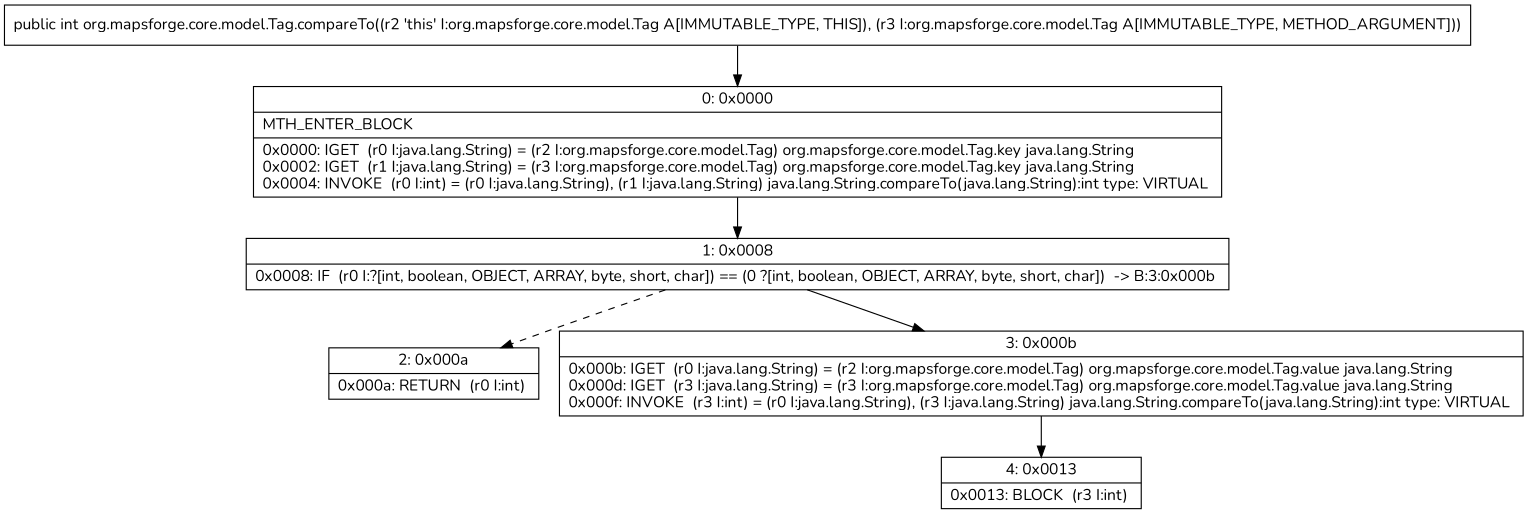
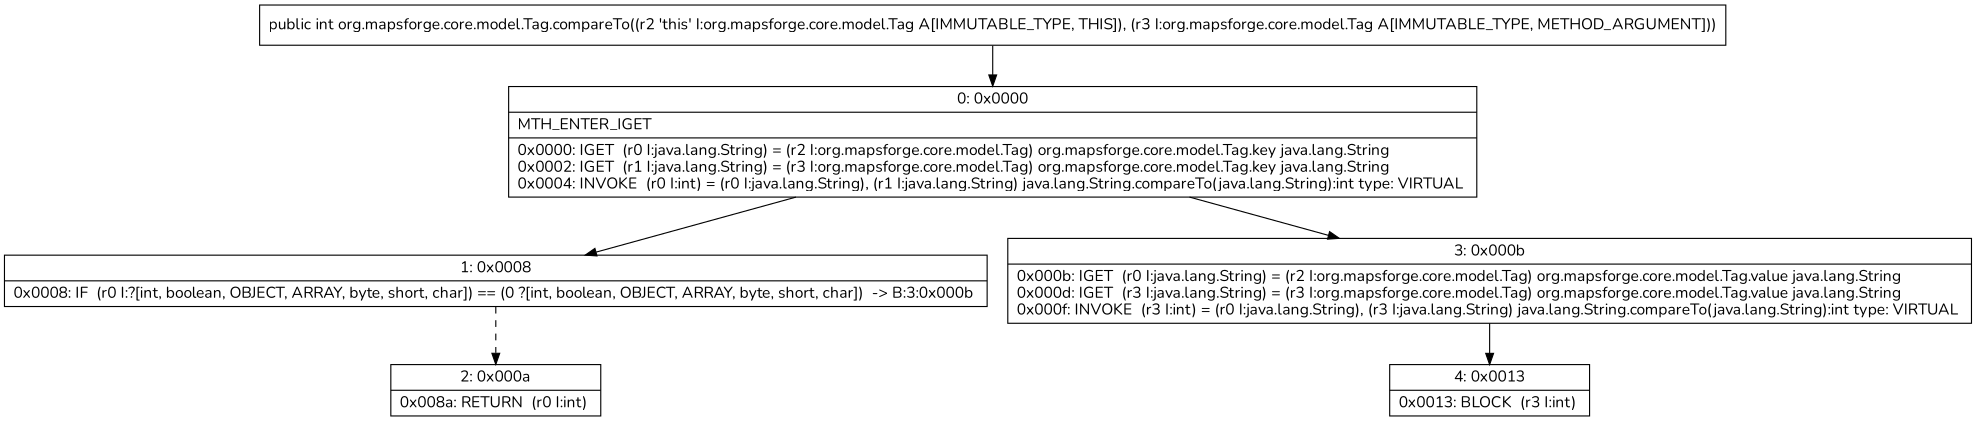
(338, 125) -> (585, 125)
(860, 309) -> (1259, 216)
(434, 386) -> (496, 403)
